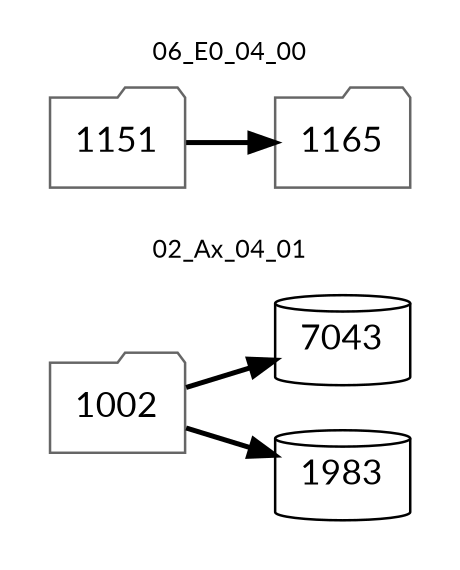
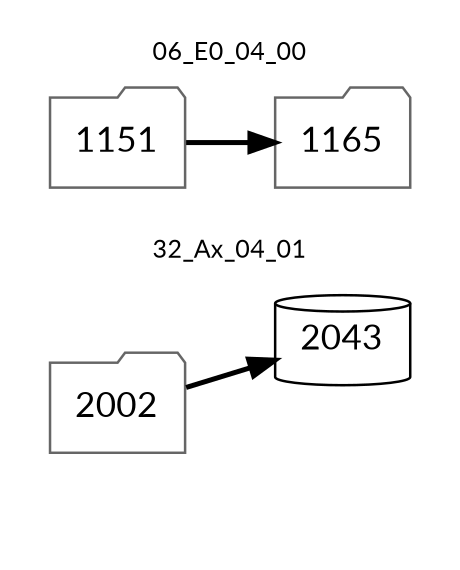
(230, 251) -> (230, 251)
(343, 340) -> (343, 340)
(118, 408) -> (118, 408)
(343, 475) -> none
